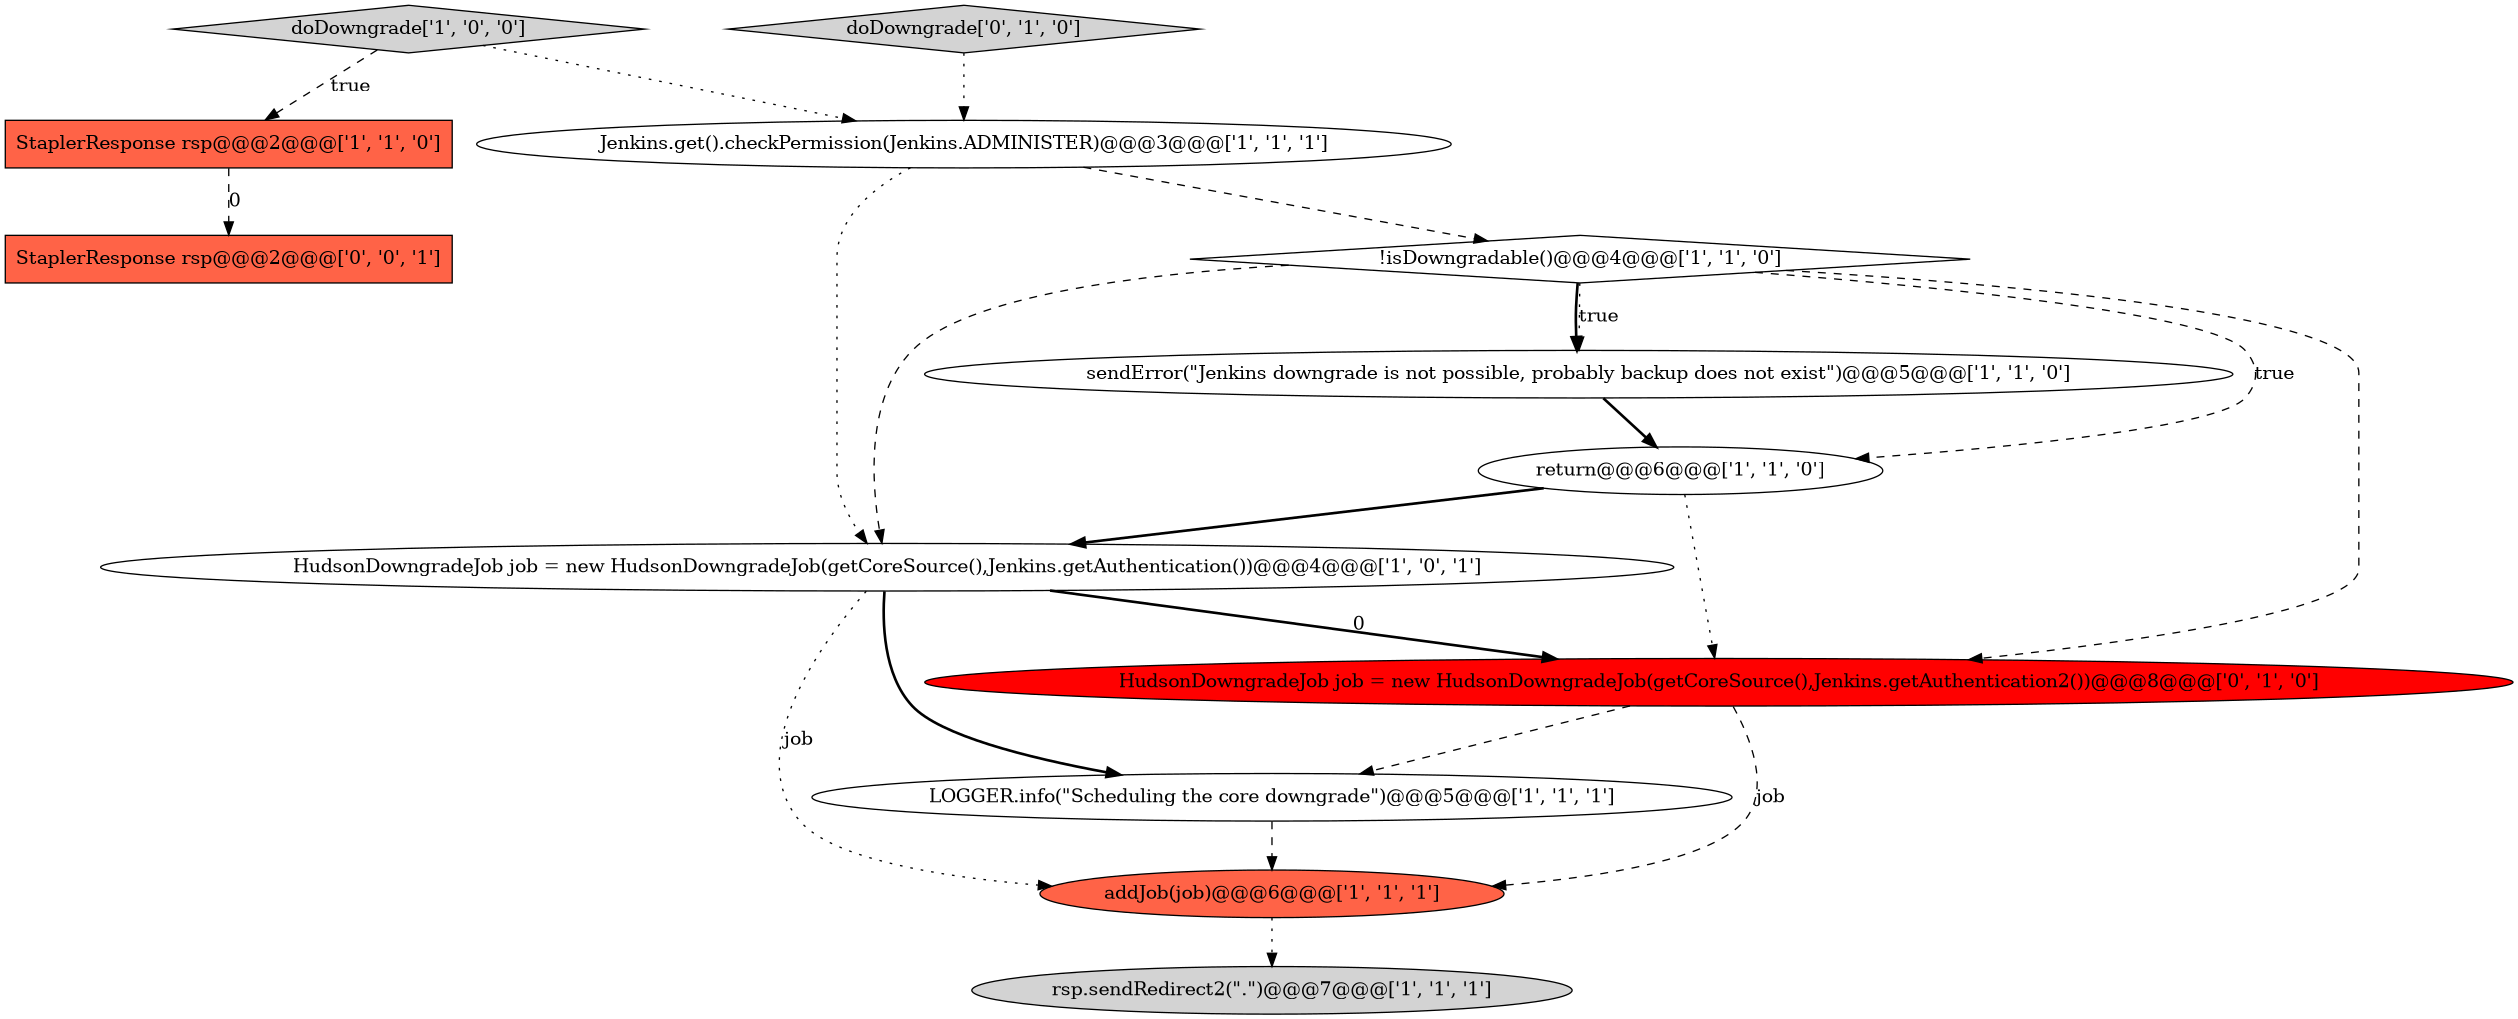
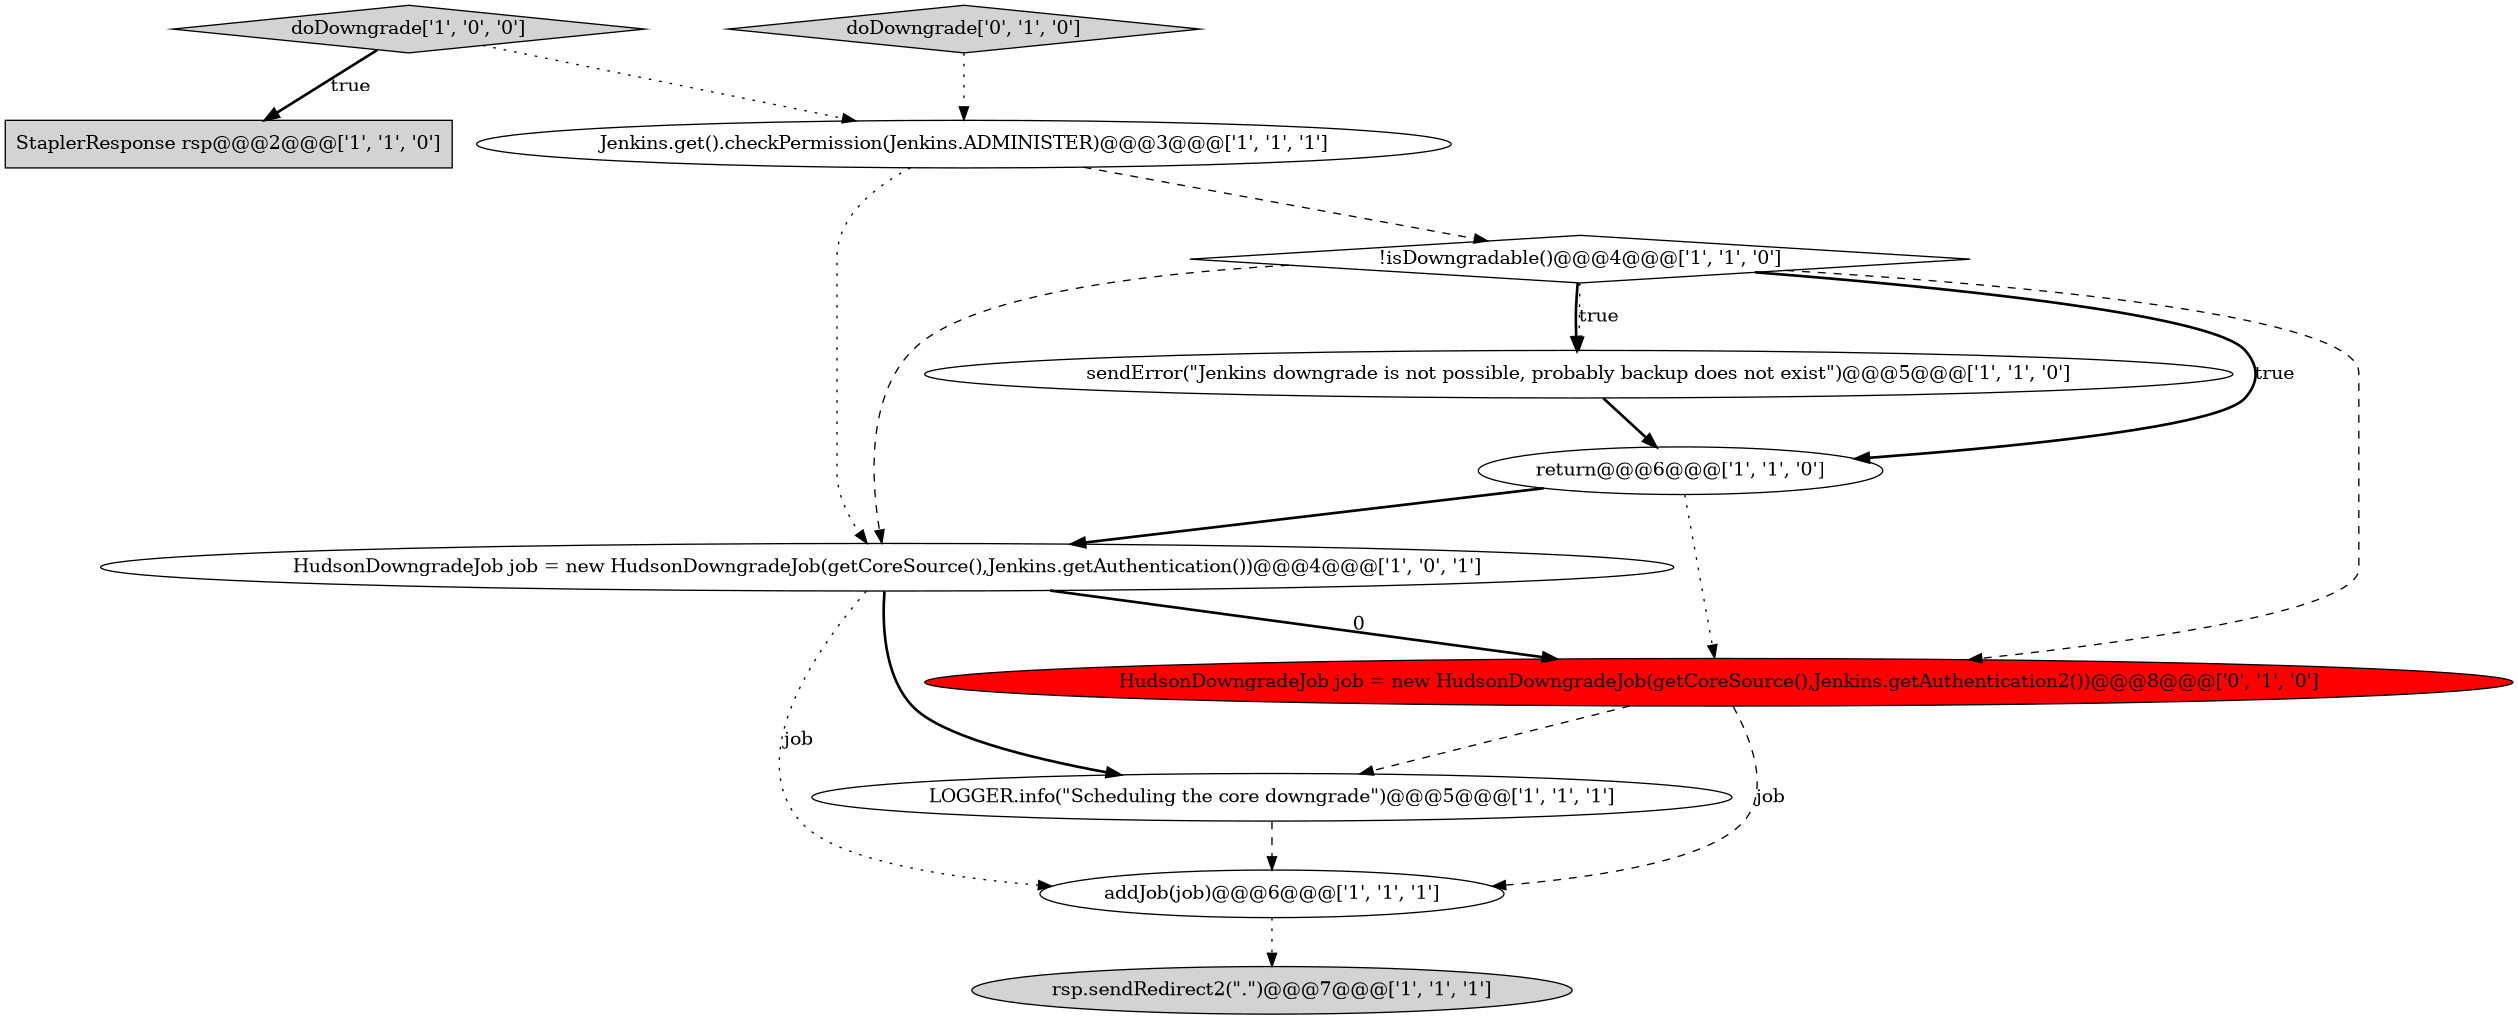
(327, 81) -> (327, 81)
(229, 144) -> (229, 144)
(229, 259) -> none
(2218, 336) -> (2218, 336)
(1272, 894) -> (1272, 894)
